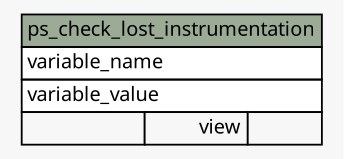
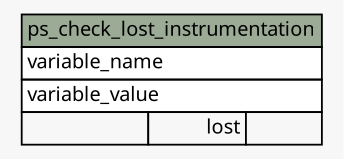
(221, 127) -> (223, 127)
